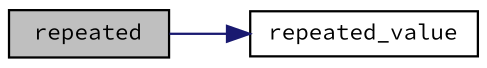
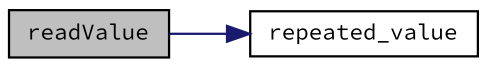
(89, 34) -> (89, 34)
